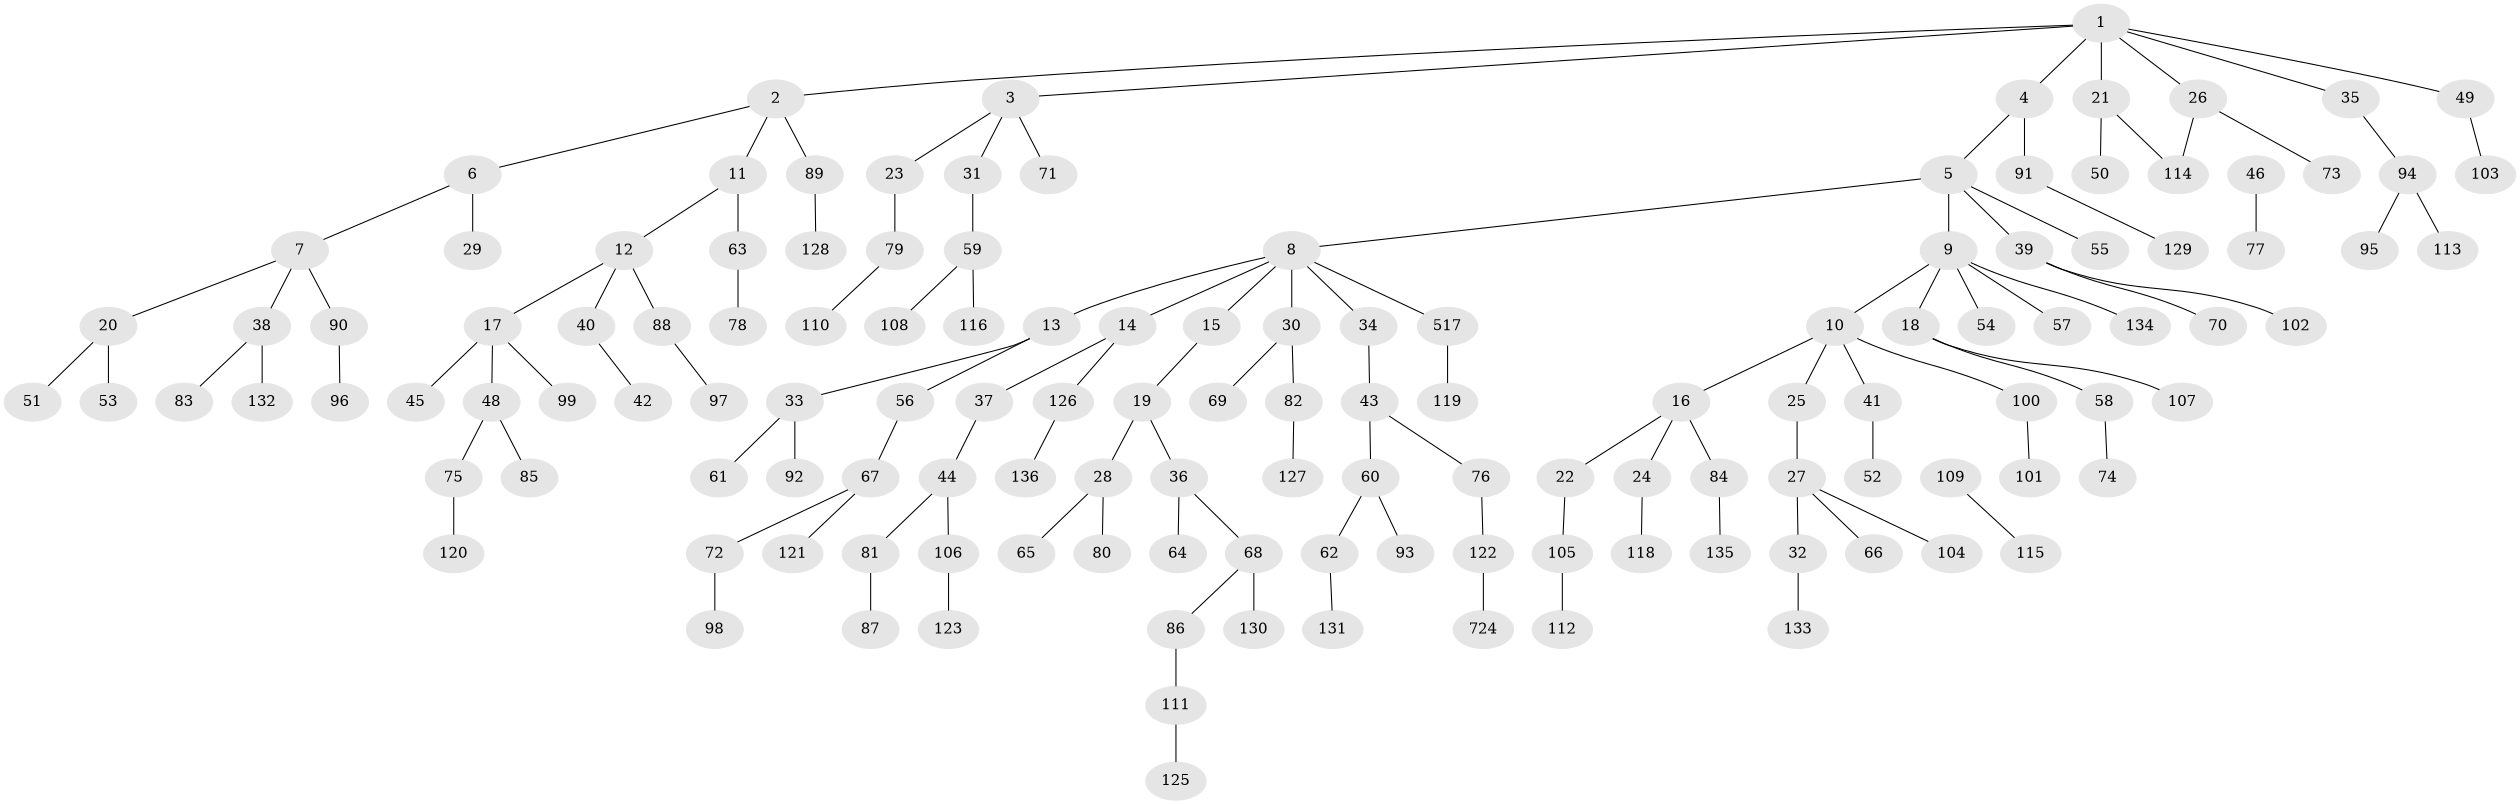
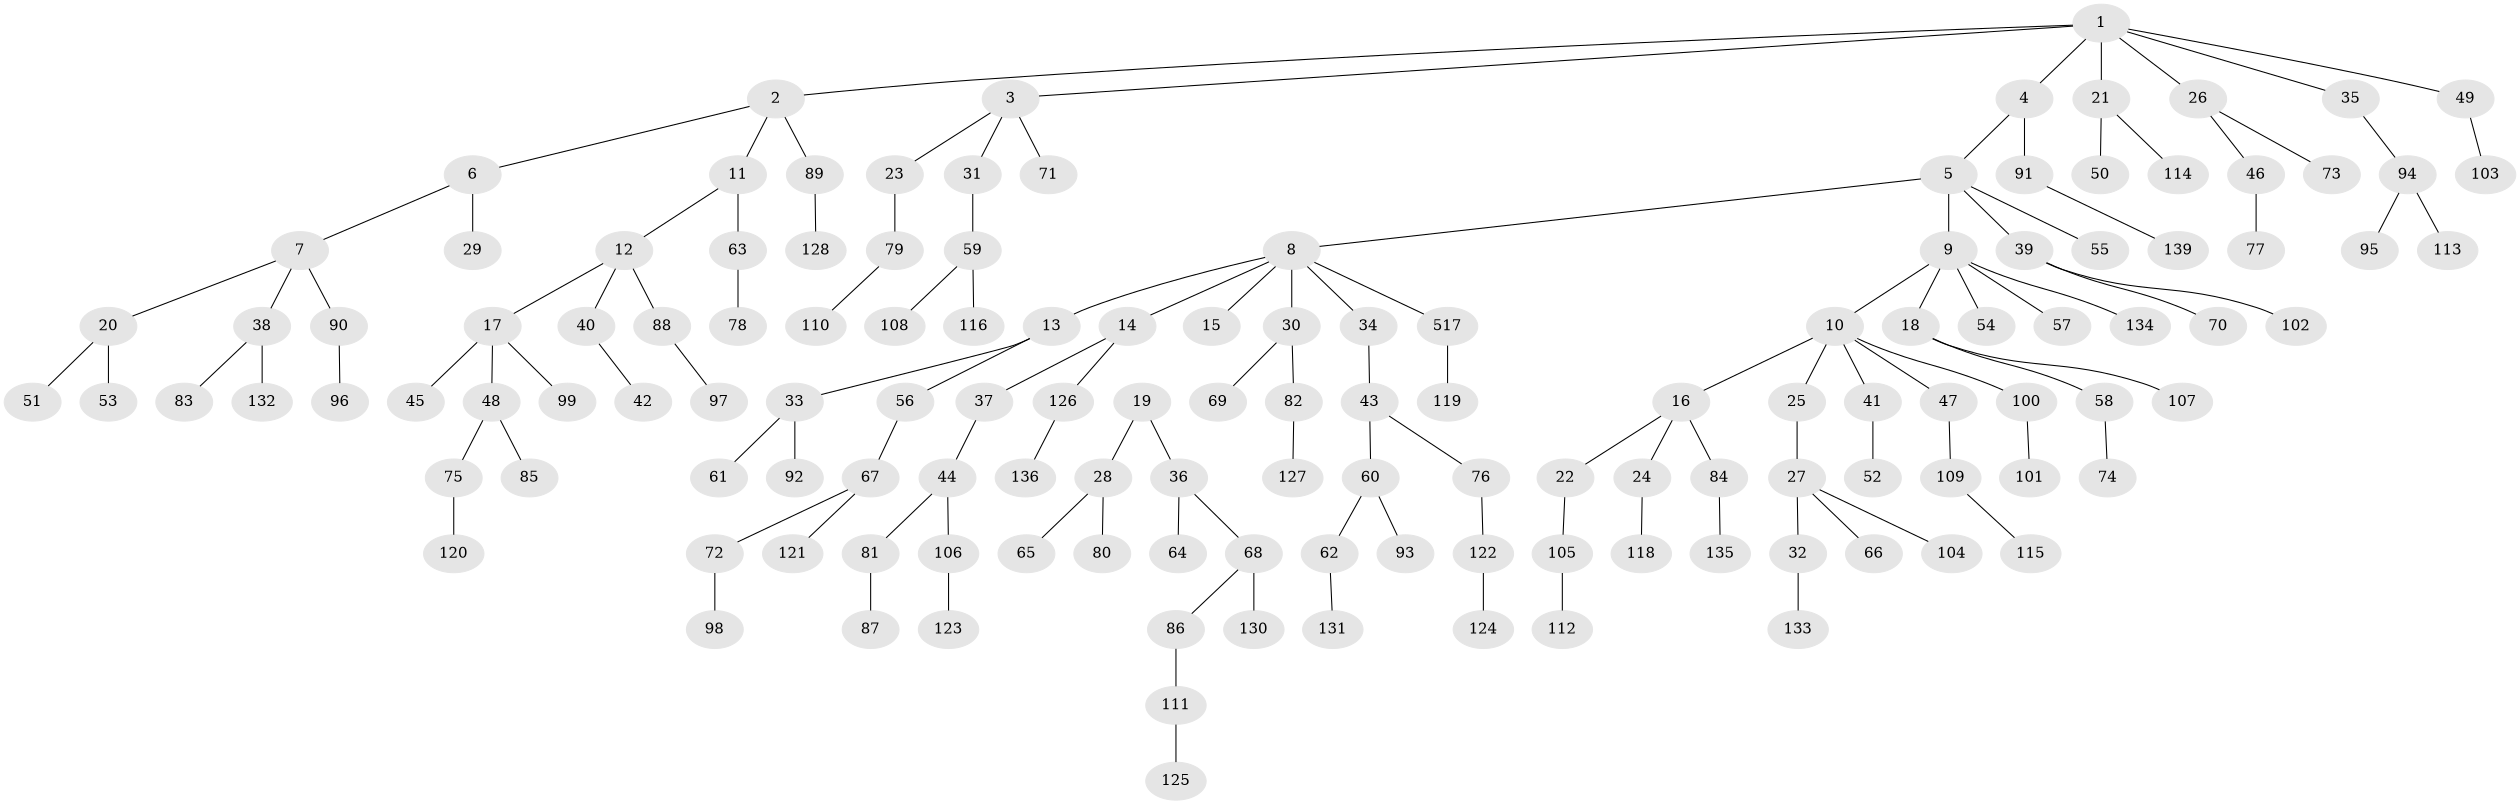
(2188, 137) -> (2227, 137)
(2178, 251) -> (2178, 251)
(1177, 364) -> none
none -> (1949, 402)
(1483, 630) -> (1483, 630)
